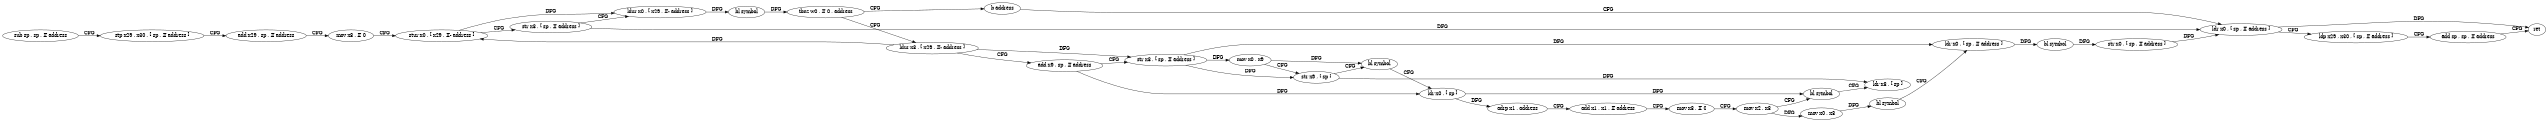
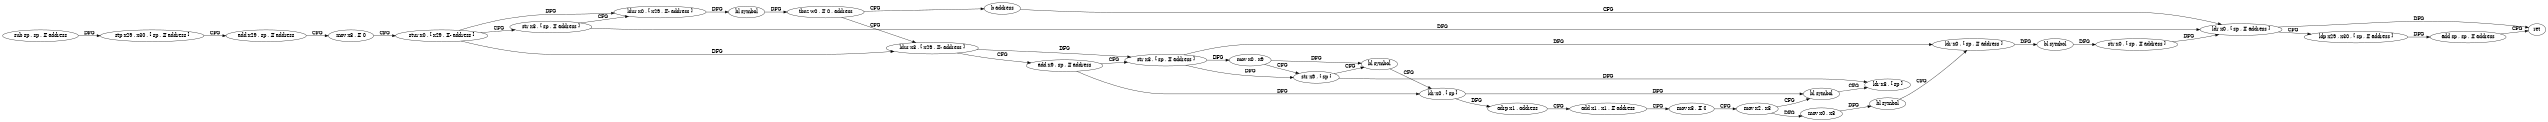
(89, 33) -> (89, 33)
(2419, 35) -> (2419, 35)
(689, 42) -> (675, 54)
